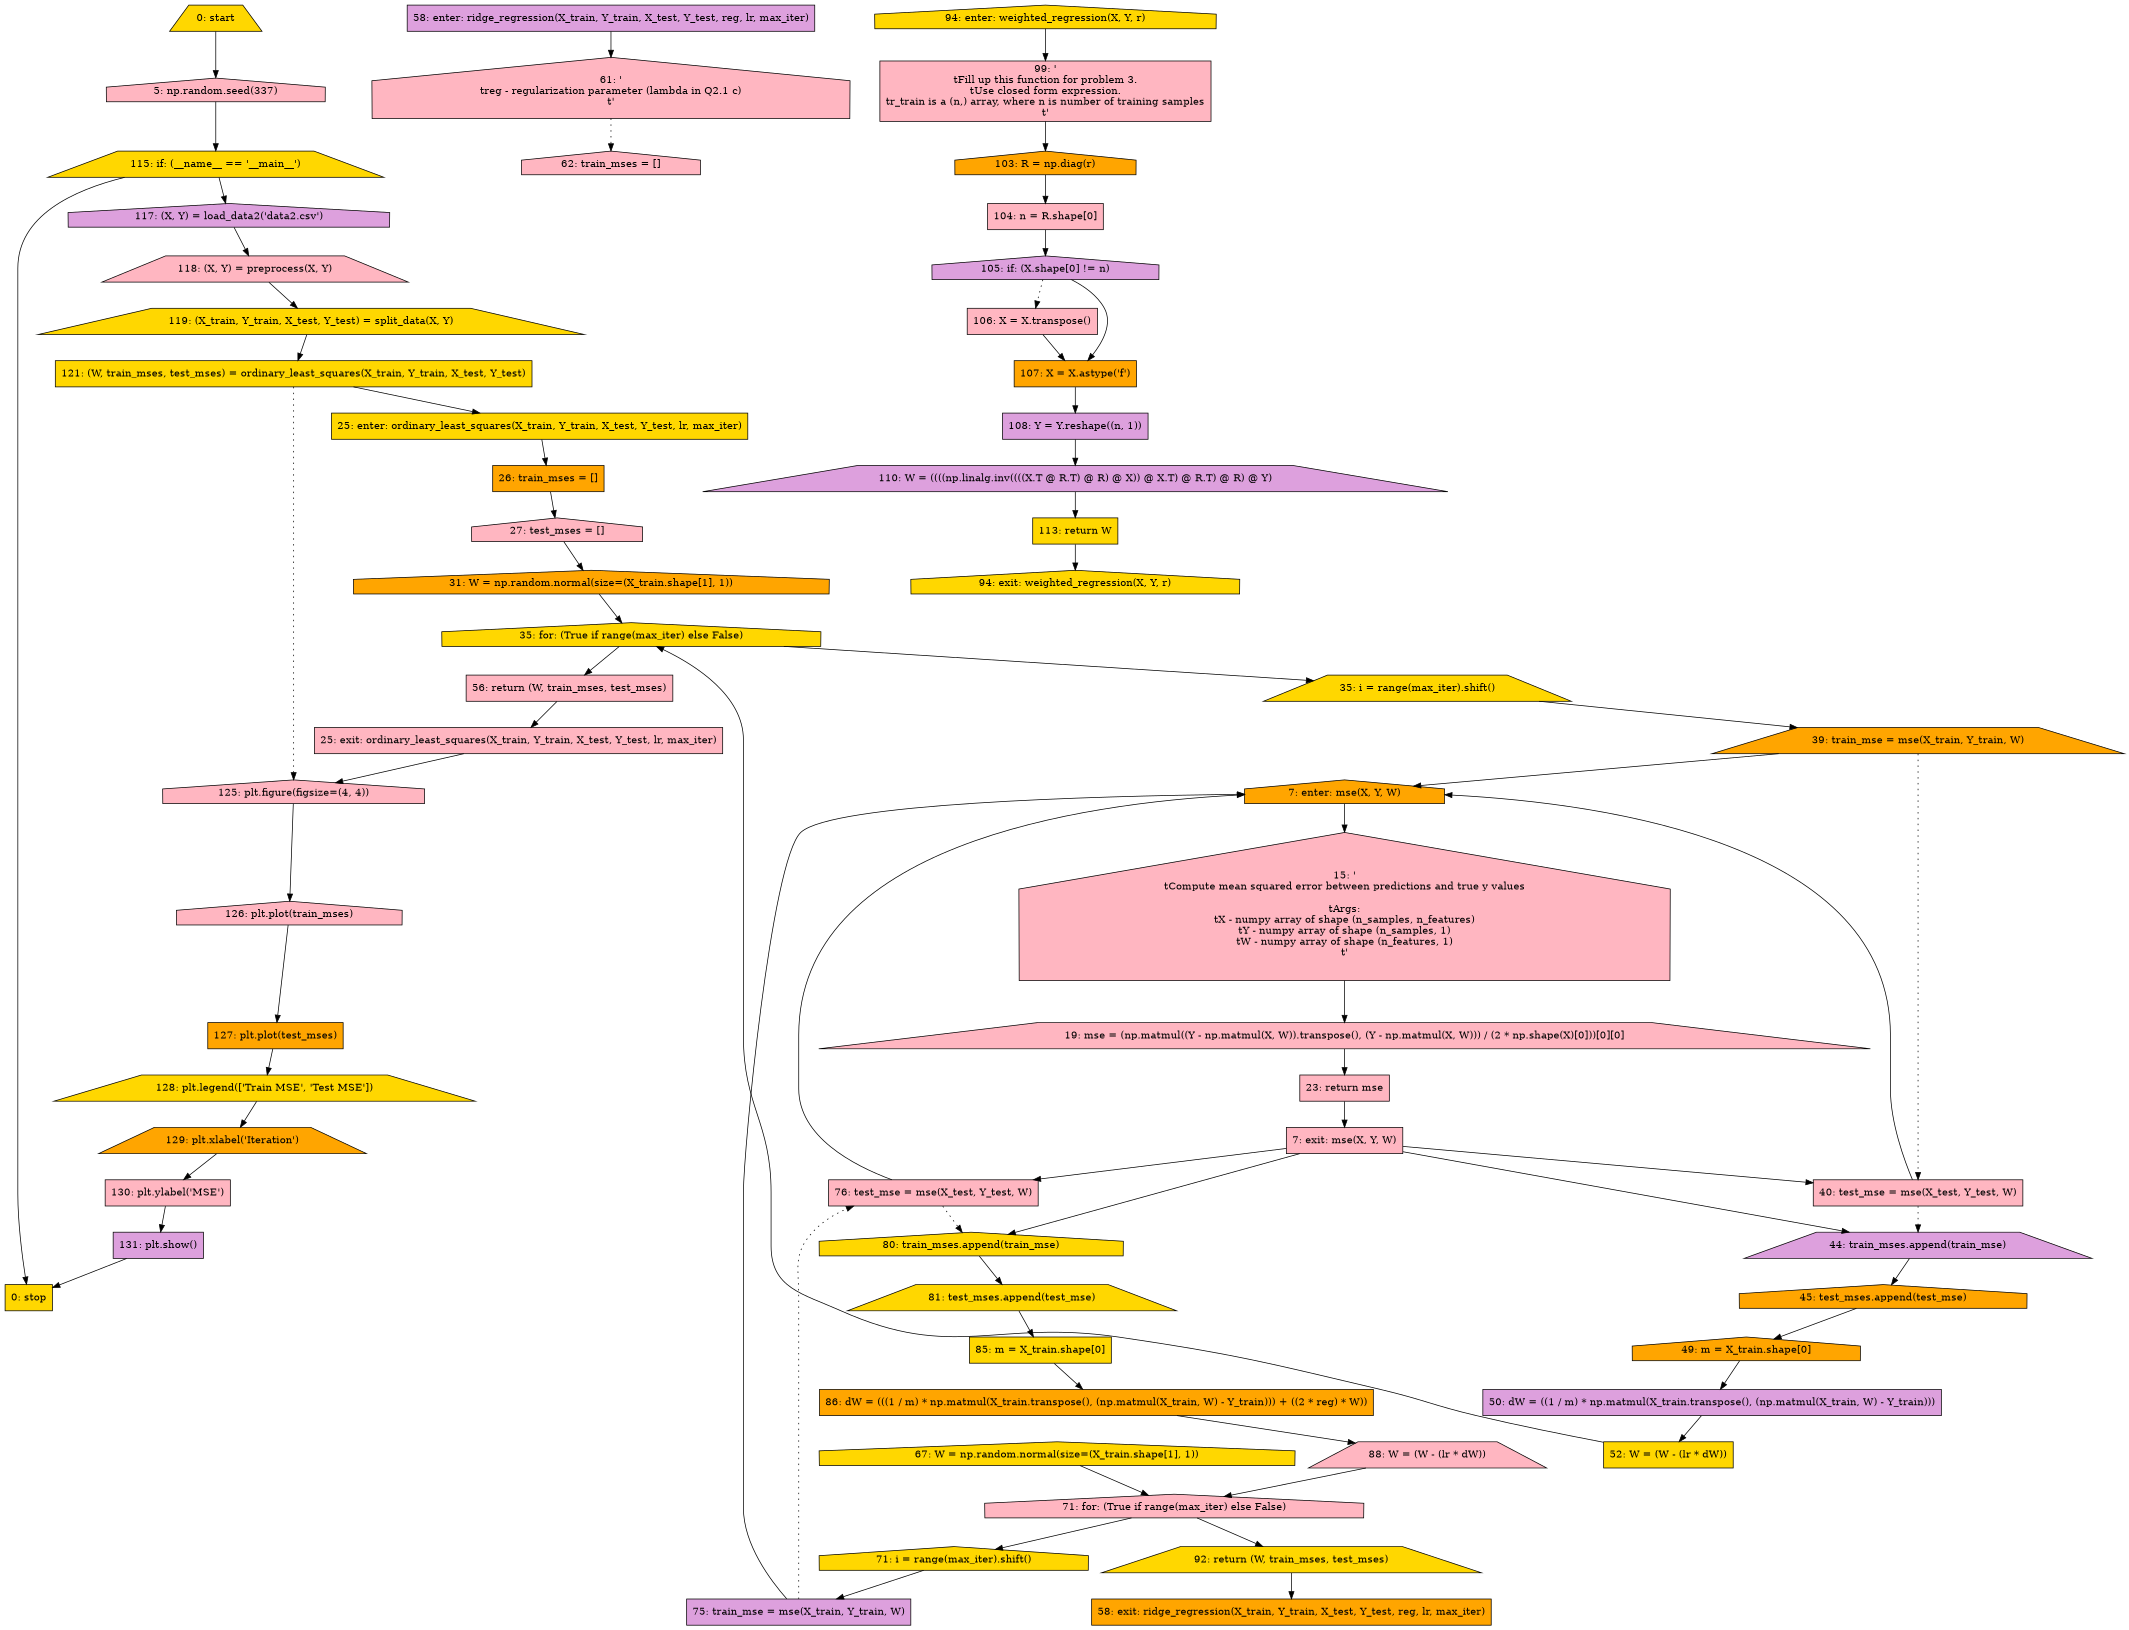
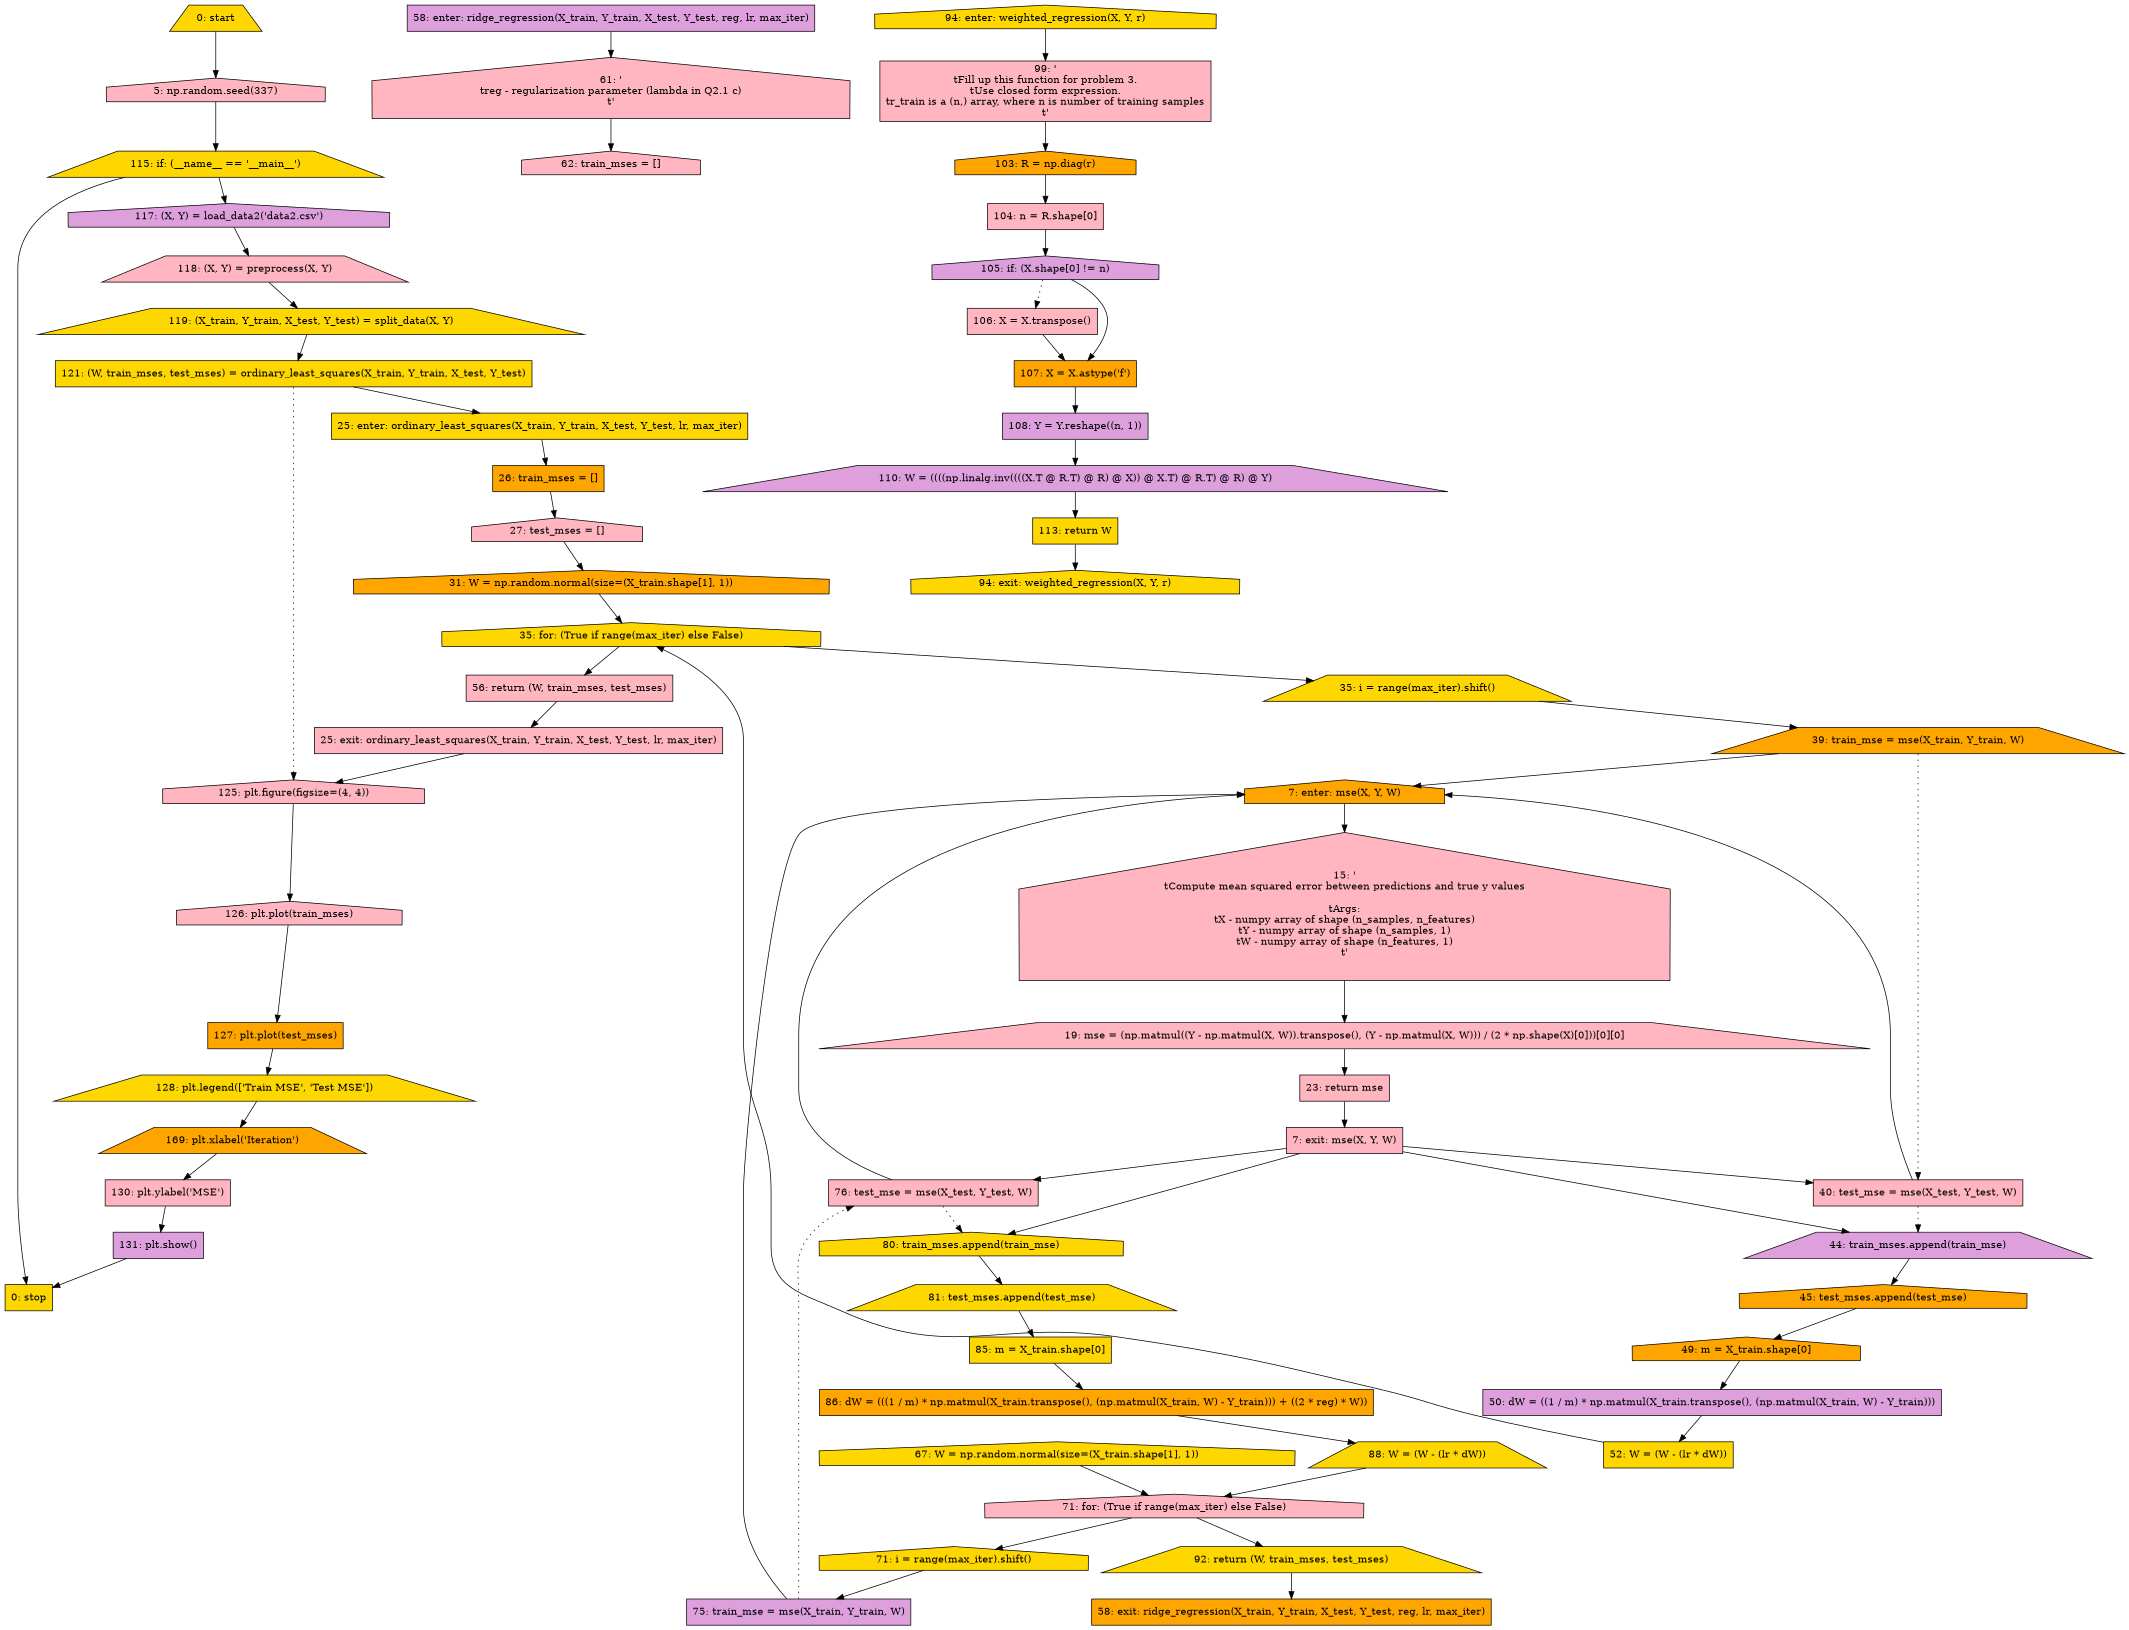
(611, 131) -> (611, 131)
(233, 1141) -> (233, 1141)
(1428, 1455) -> (1428, 1455)
